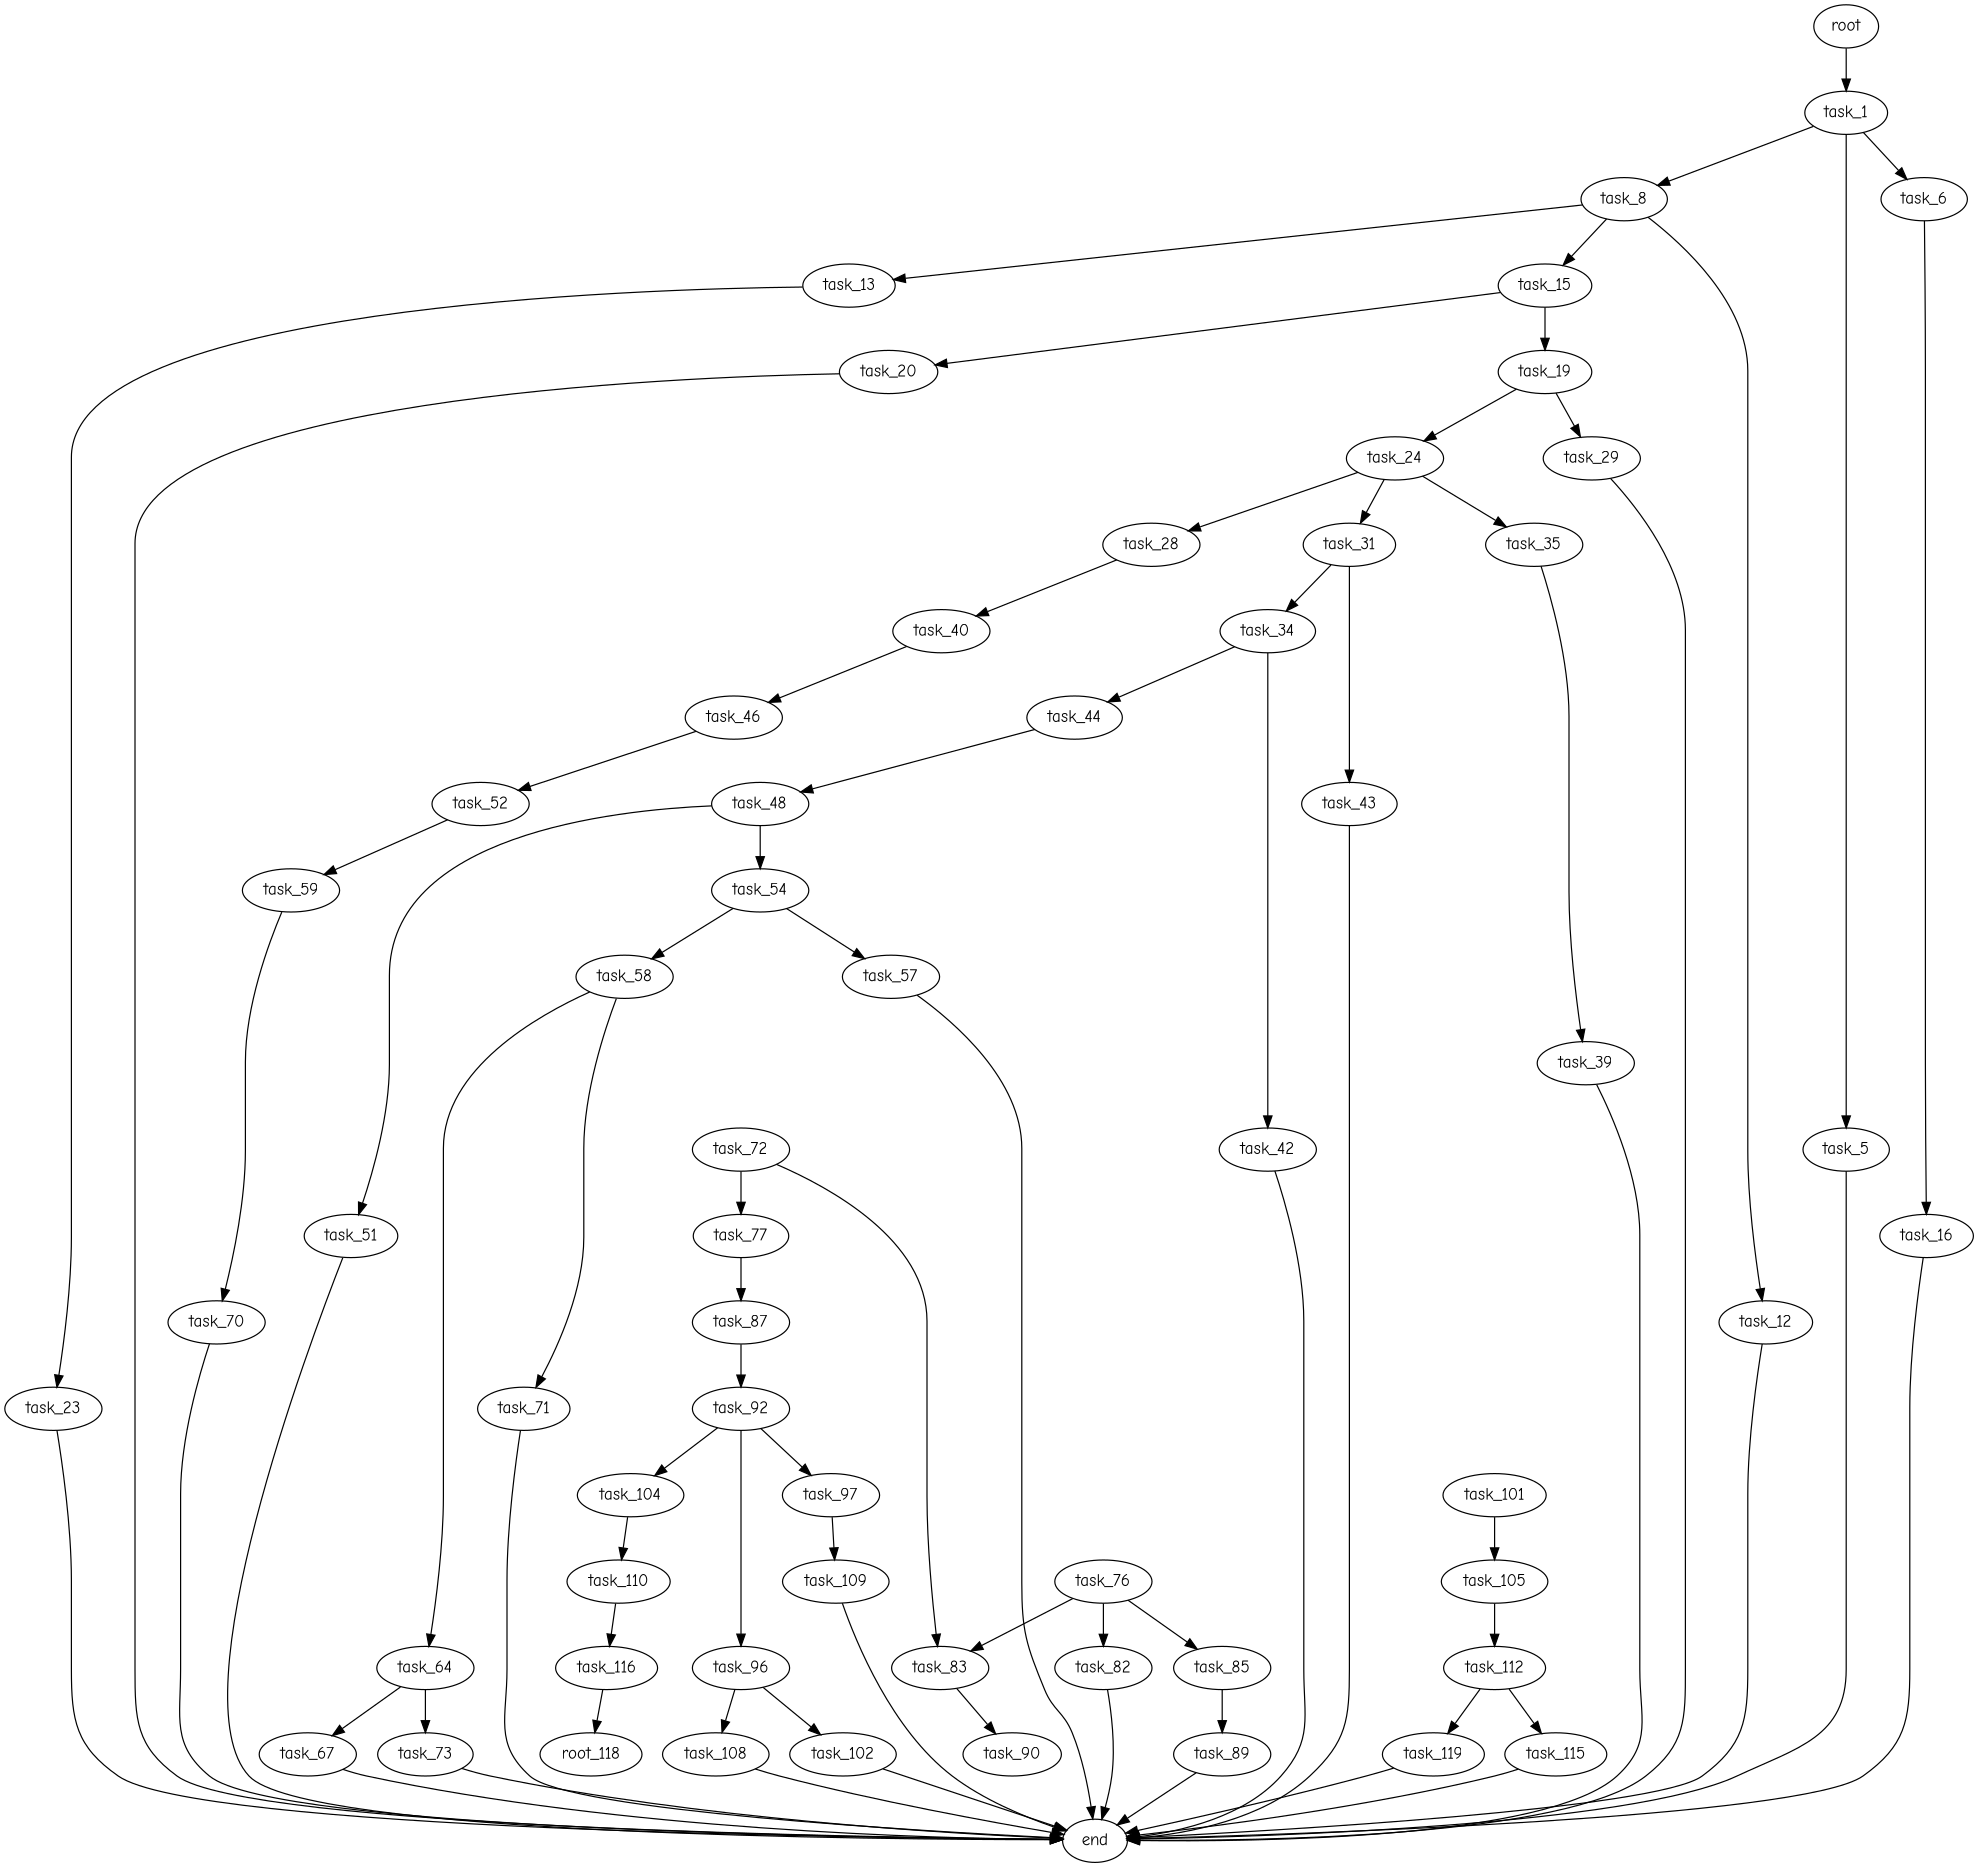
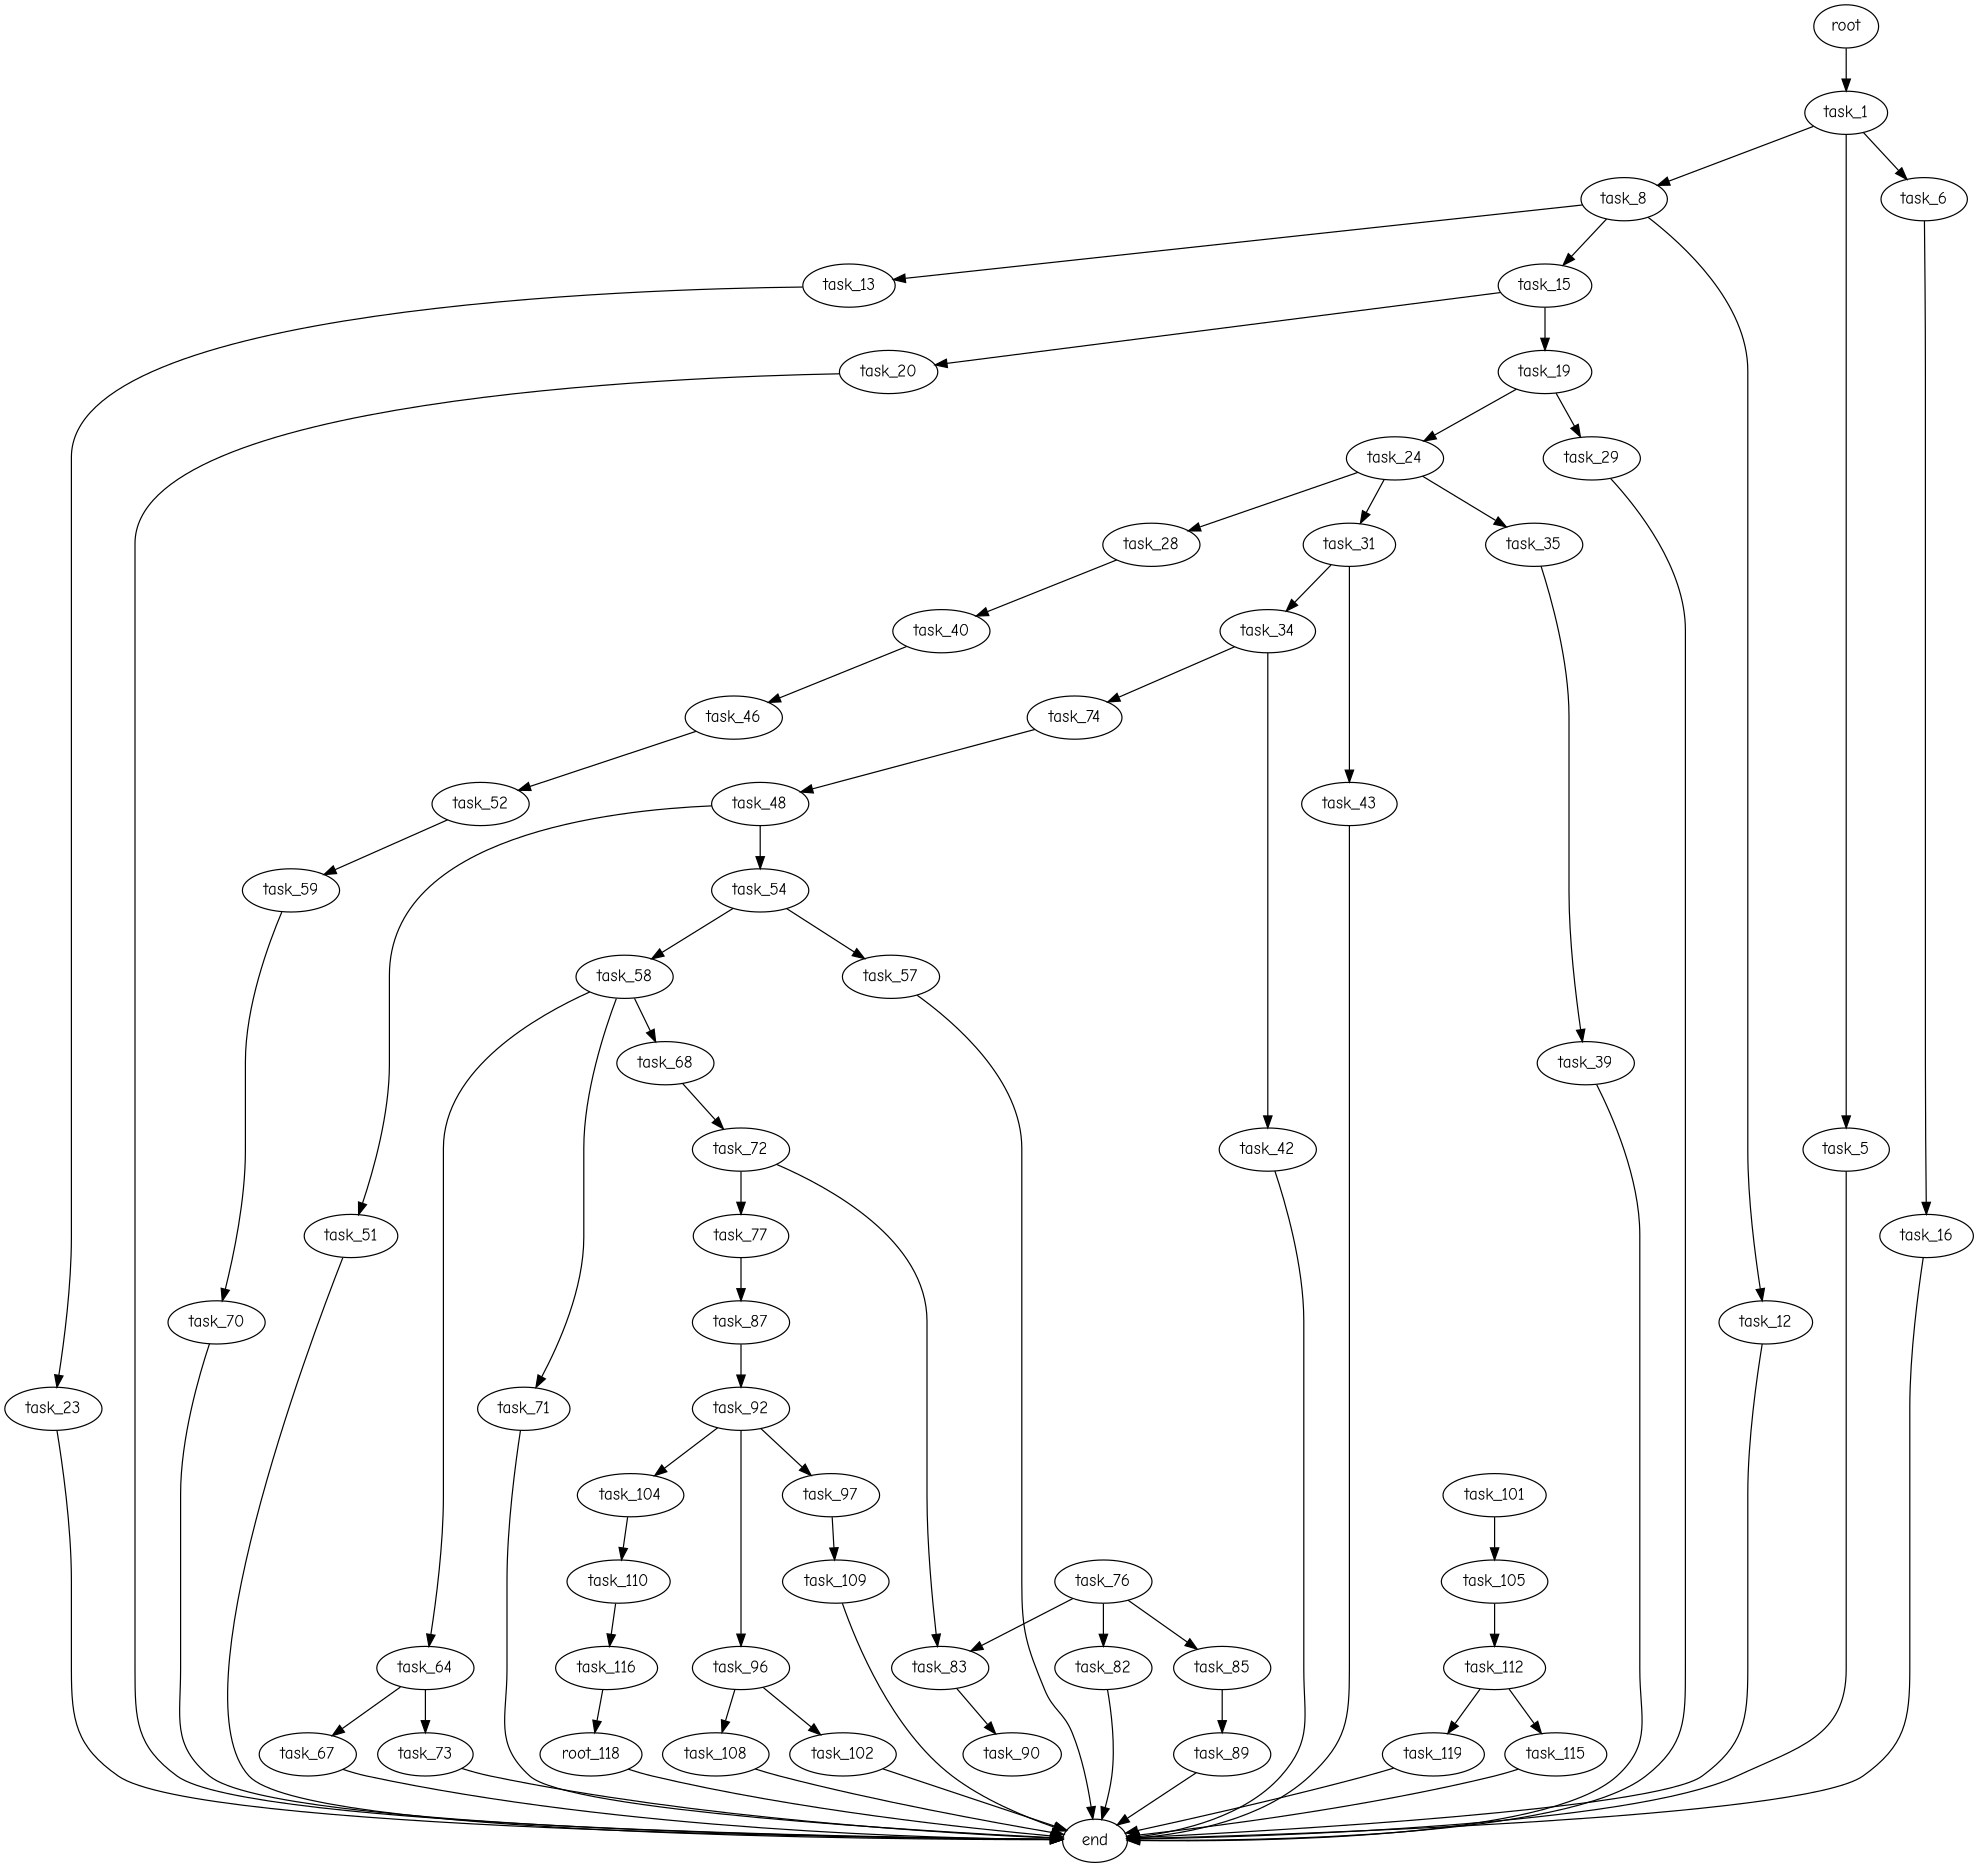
(1075, 718) -> (1075, 718)
none -> (665, 1063)
none -> (838, 1811)
